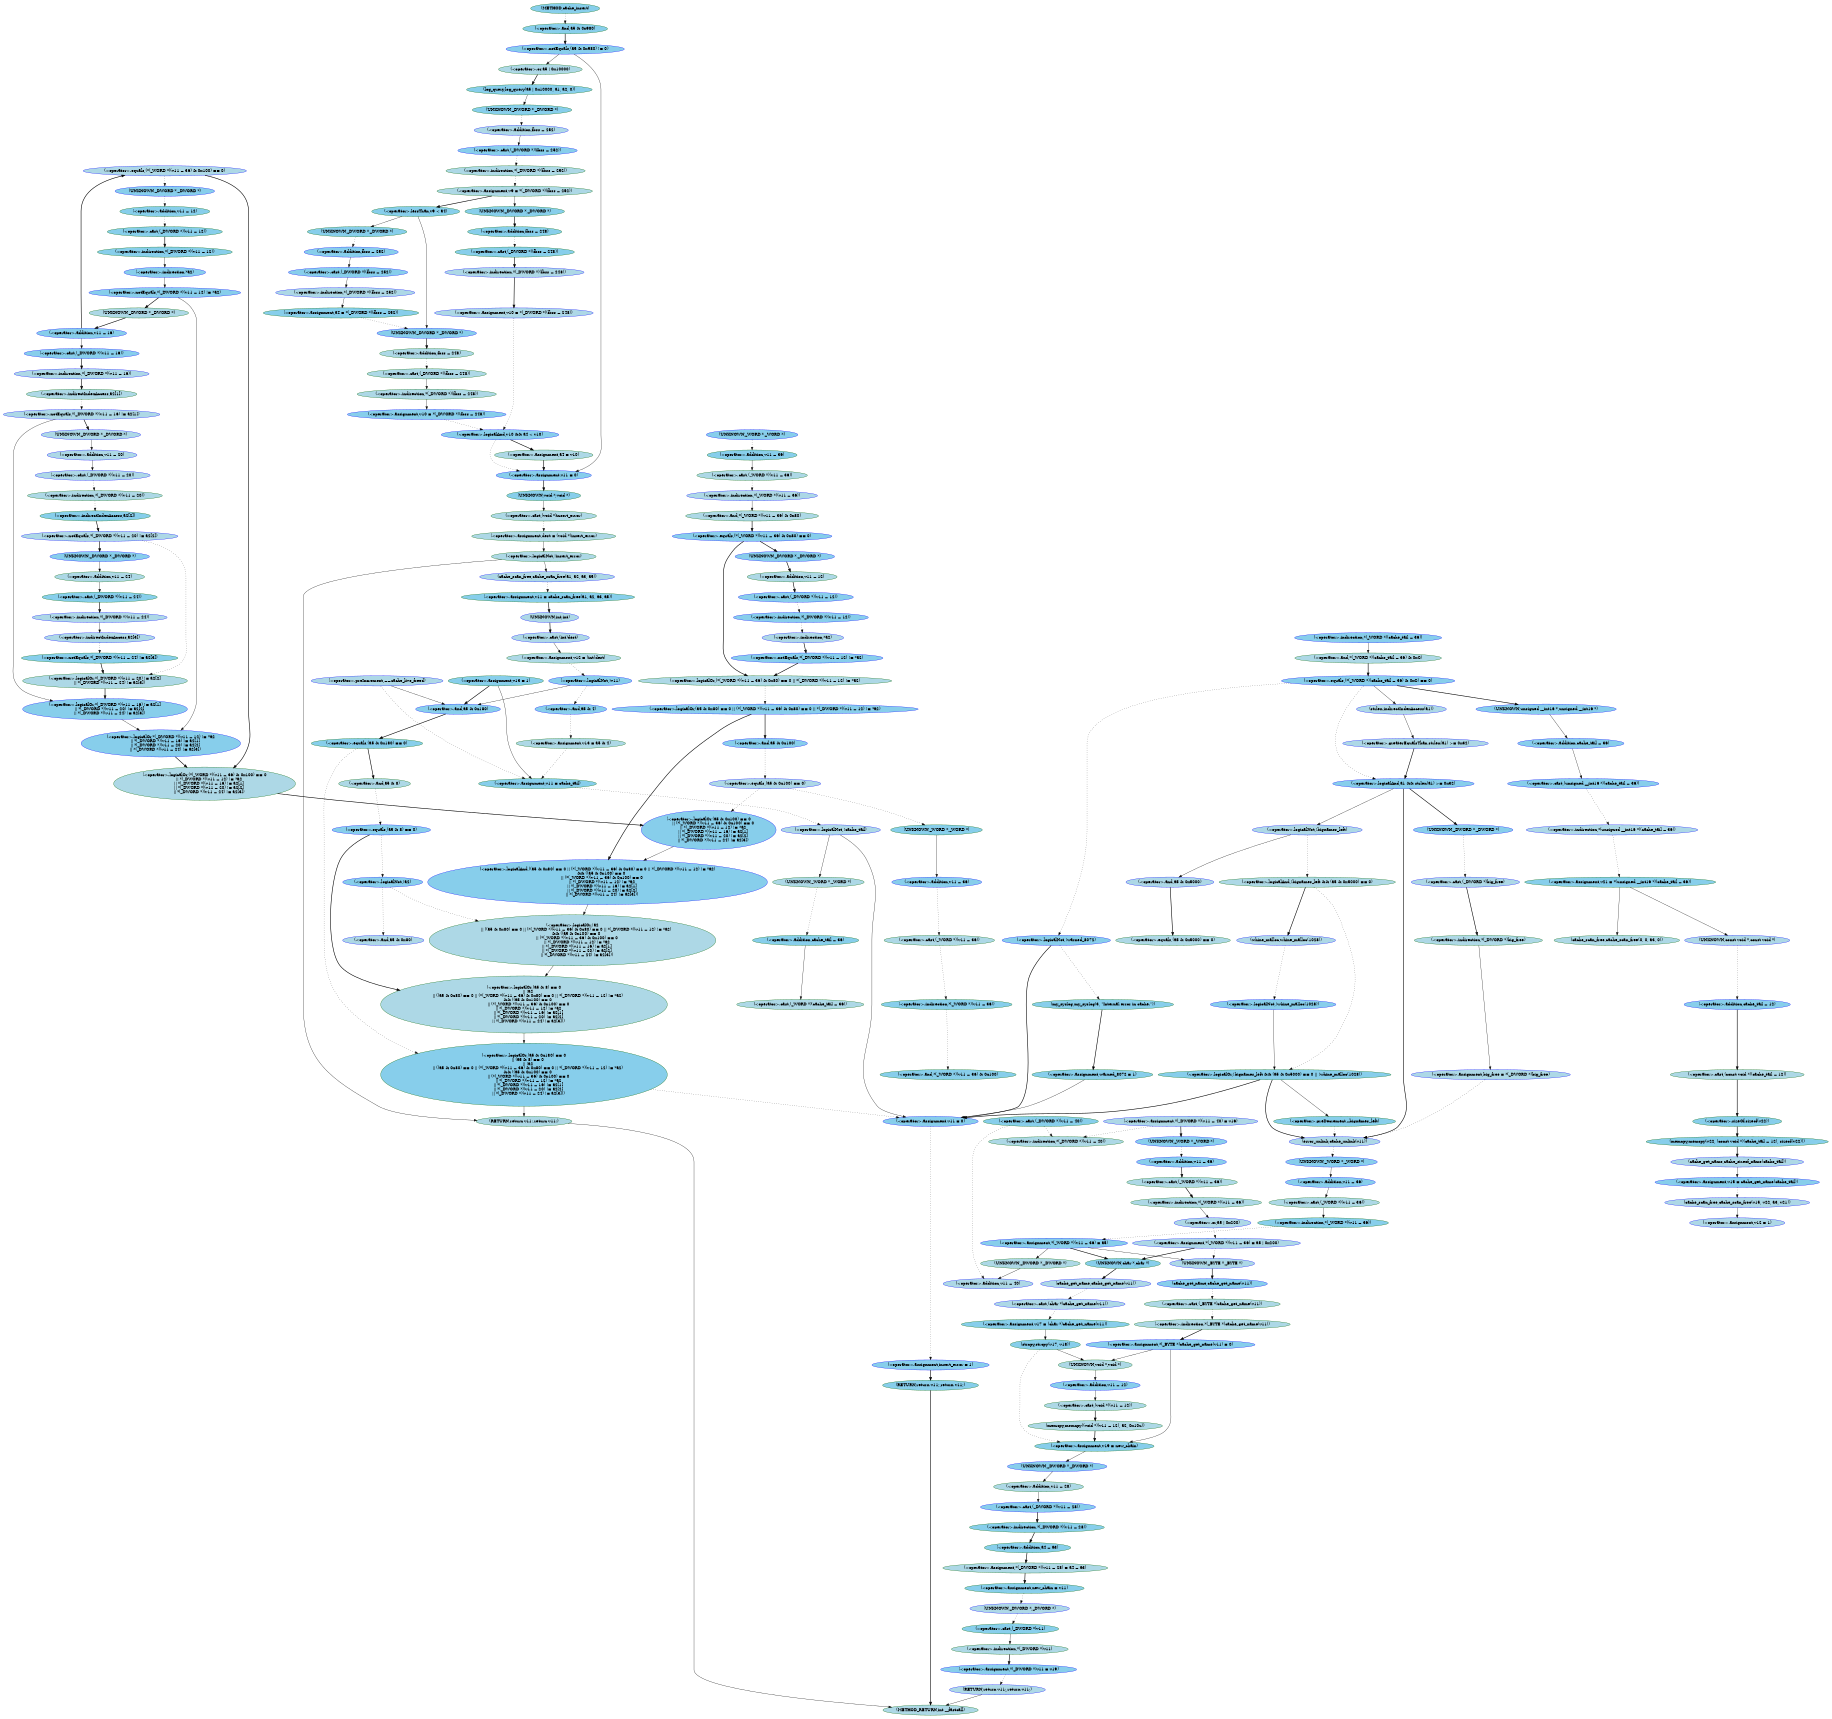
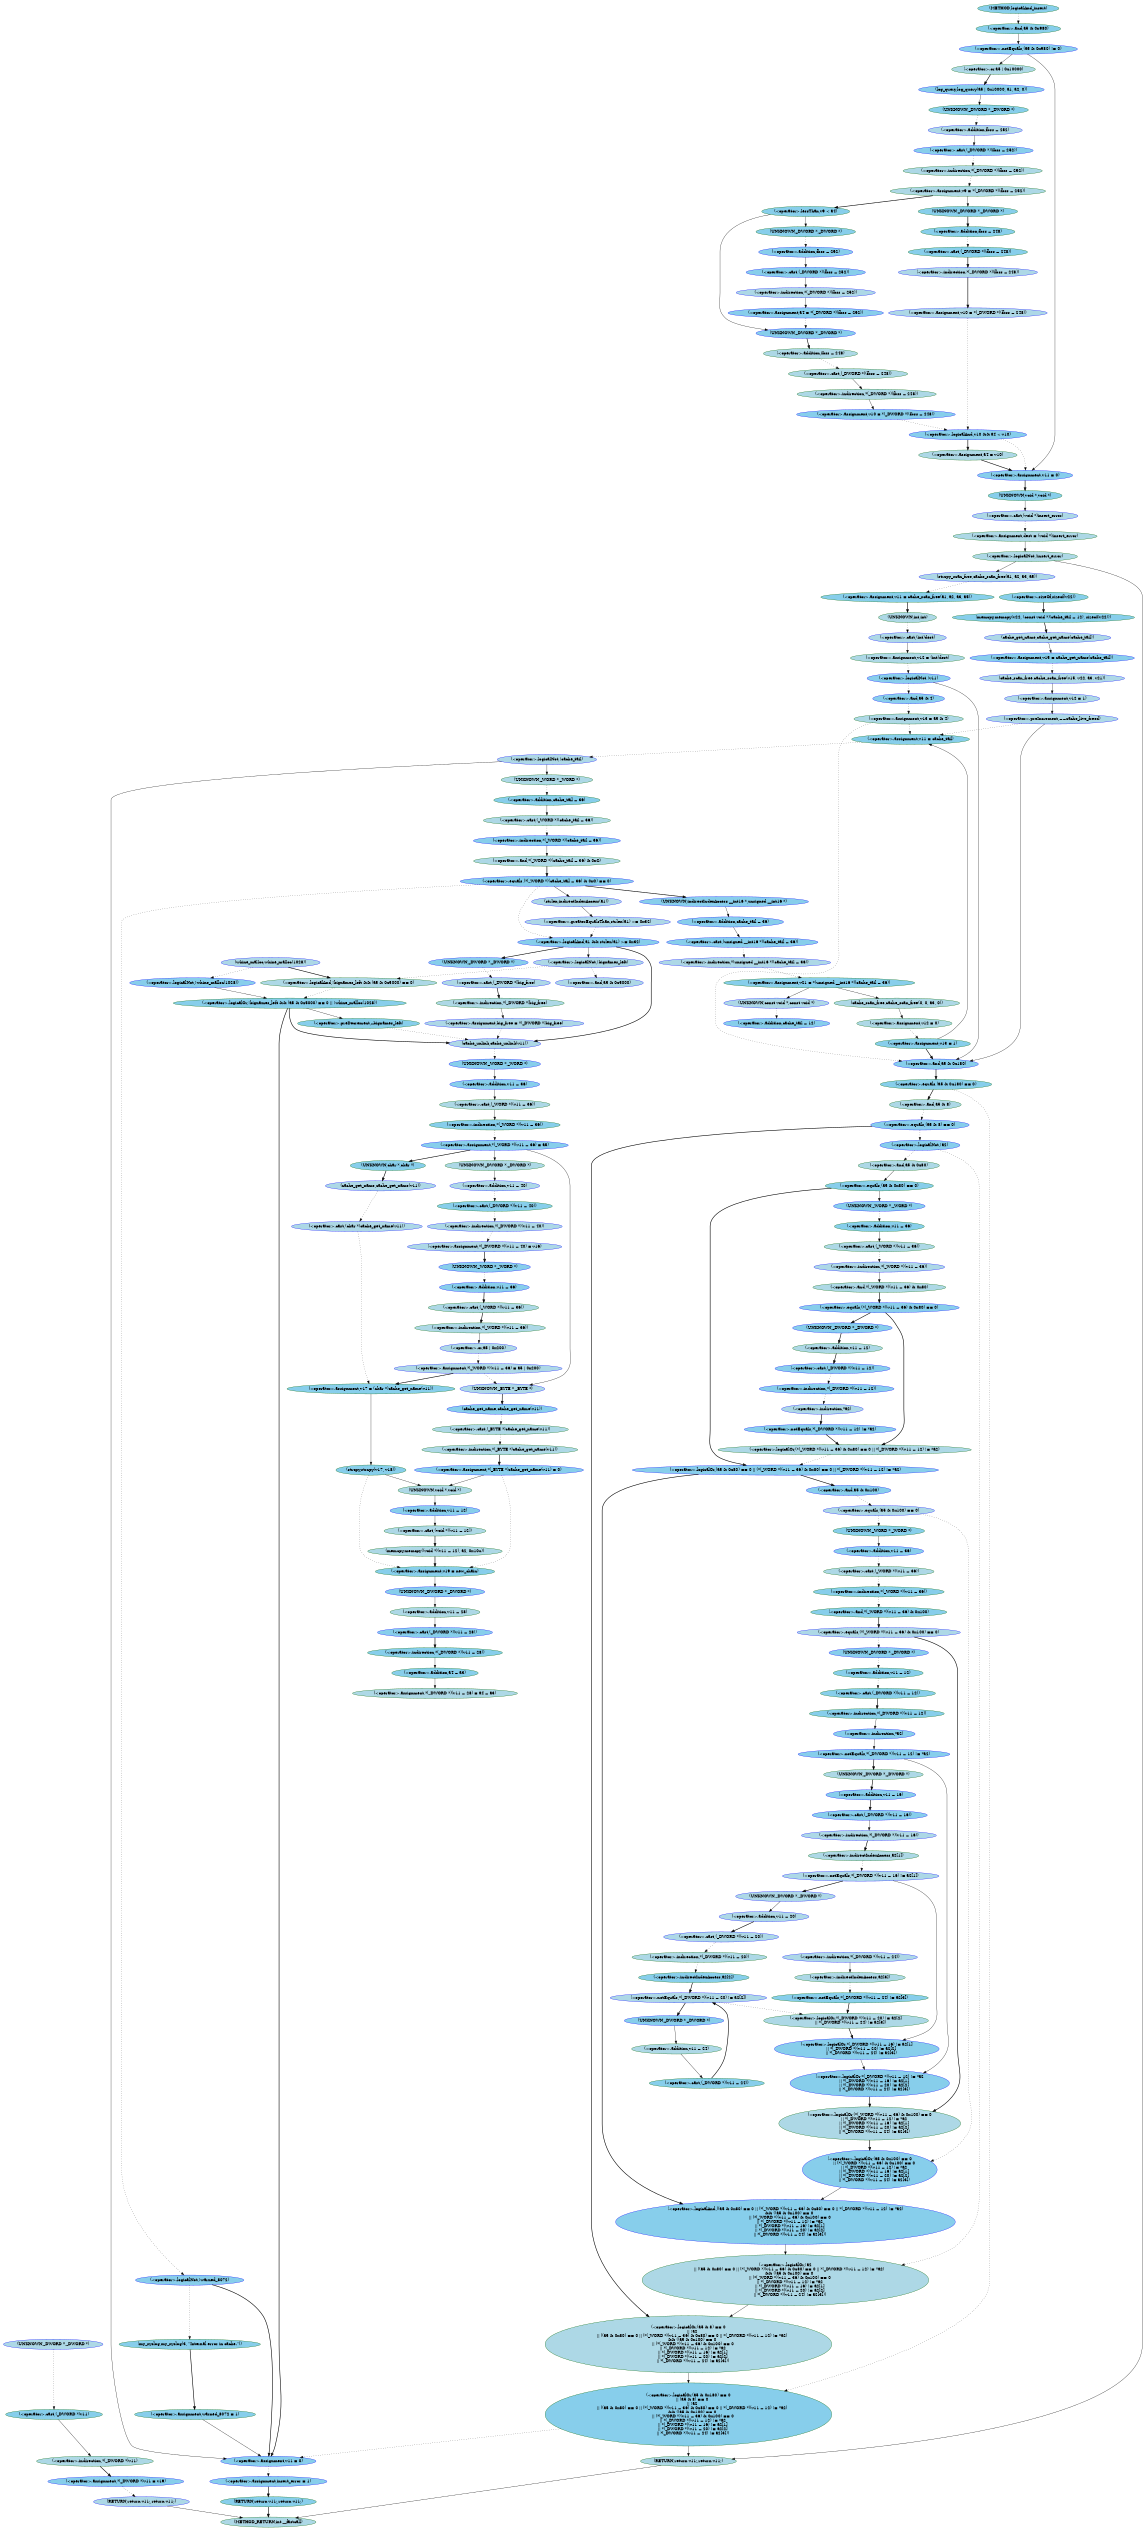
(565, 8) -> (1018, 8)
(565, 38) -> (1018, 38)
(529, 90) -> (981, 90)
(81, 241) -> (879, 1621)
(341, 313) -> (806, 313)
(82, 342) -> (870, 1804)
(82, 362) -> (869, 1824)
(92, 464) -> (744, 1926)
(544, 516) -> (1025, 516)
(547, 577) -> (987, 577)
(100, 606) -> (728, 2040)
(550, 617) -> (908, 617)
(550, 626) -> (908, 626)
(100, 638) -> (850, 1978)
none -> (1052, 707)
(1546, 709) -> (724, 902)
(1410, 762) -> (594, 931)
none -> (547, 829)
(1235, 853) -> (593, 971)
(1297, 910) -> (308, 972)
(383, 940) -> (899, 1166)
(1173, 940) -> none
none -> (806, 974)
none -> (904, 1023)
(1737, 1075) -> none
(1119, 1131) -> (490, 1235)
(1056, 1142) -> (495, 1226)
(1335, 1142) -> (495, 1044)
(1737, 1162) -> (1048, 638)
none -> (879, 1186)
(973, 1192) -> (495, 1195)
(1170, 1253) -> (426, 1378)
(1171, 1409) -> (510, 1533)
(1033, 1536) -> (435, 1662)
(1027, 1556) -> (435, 1682)
(1024, 1588) -> none
